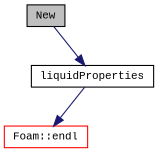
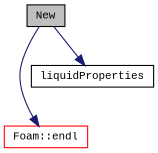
(73, 102) -> (20, 71)
